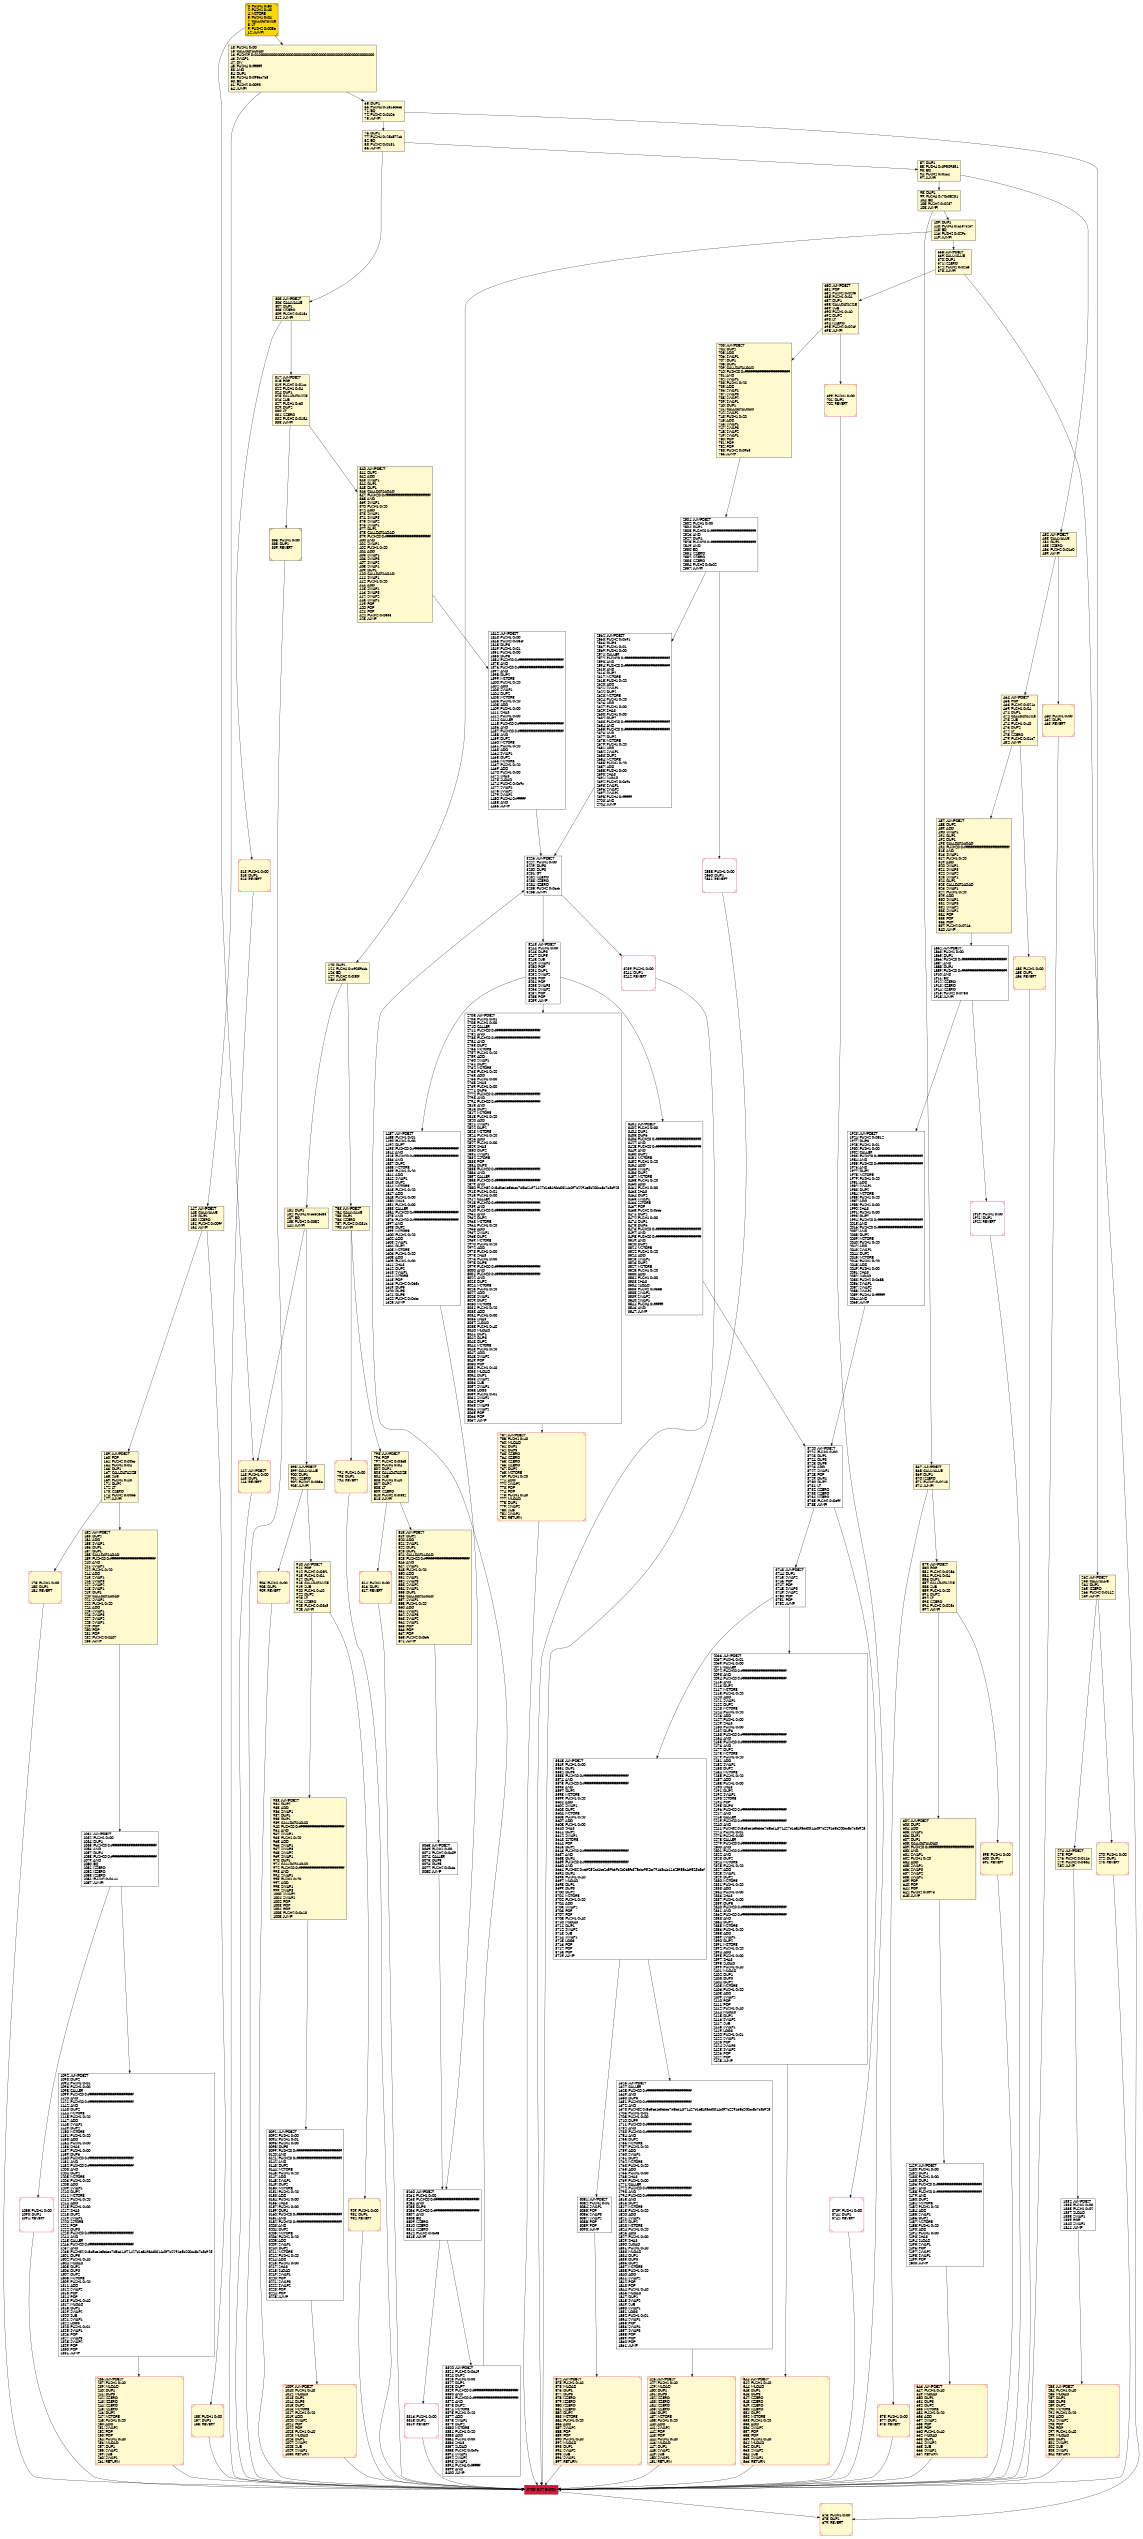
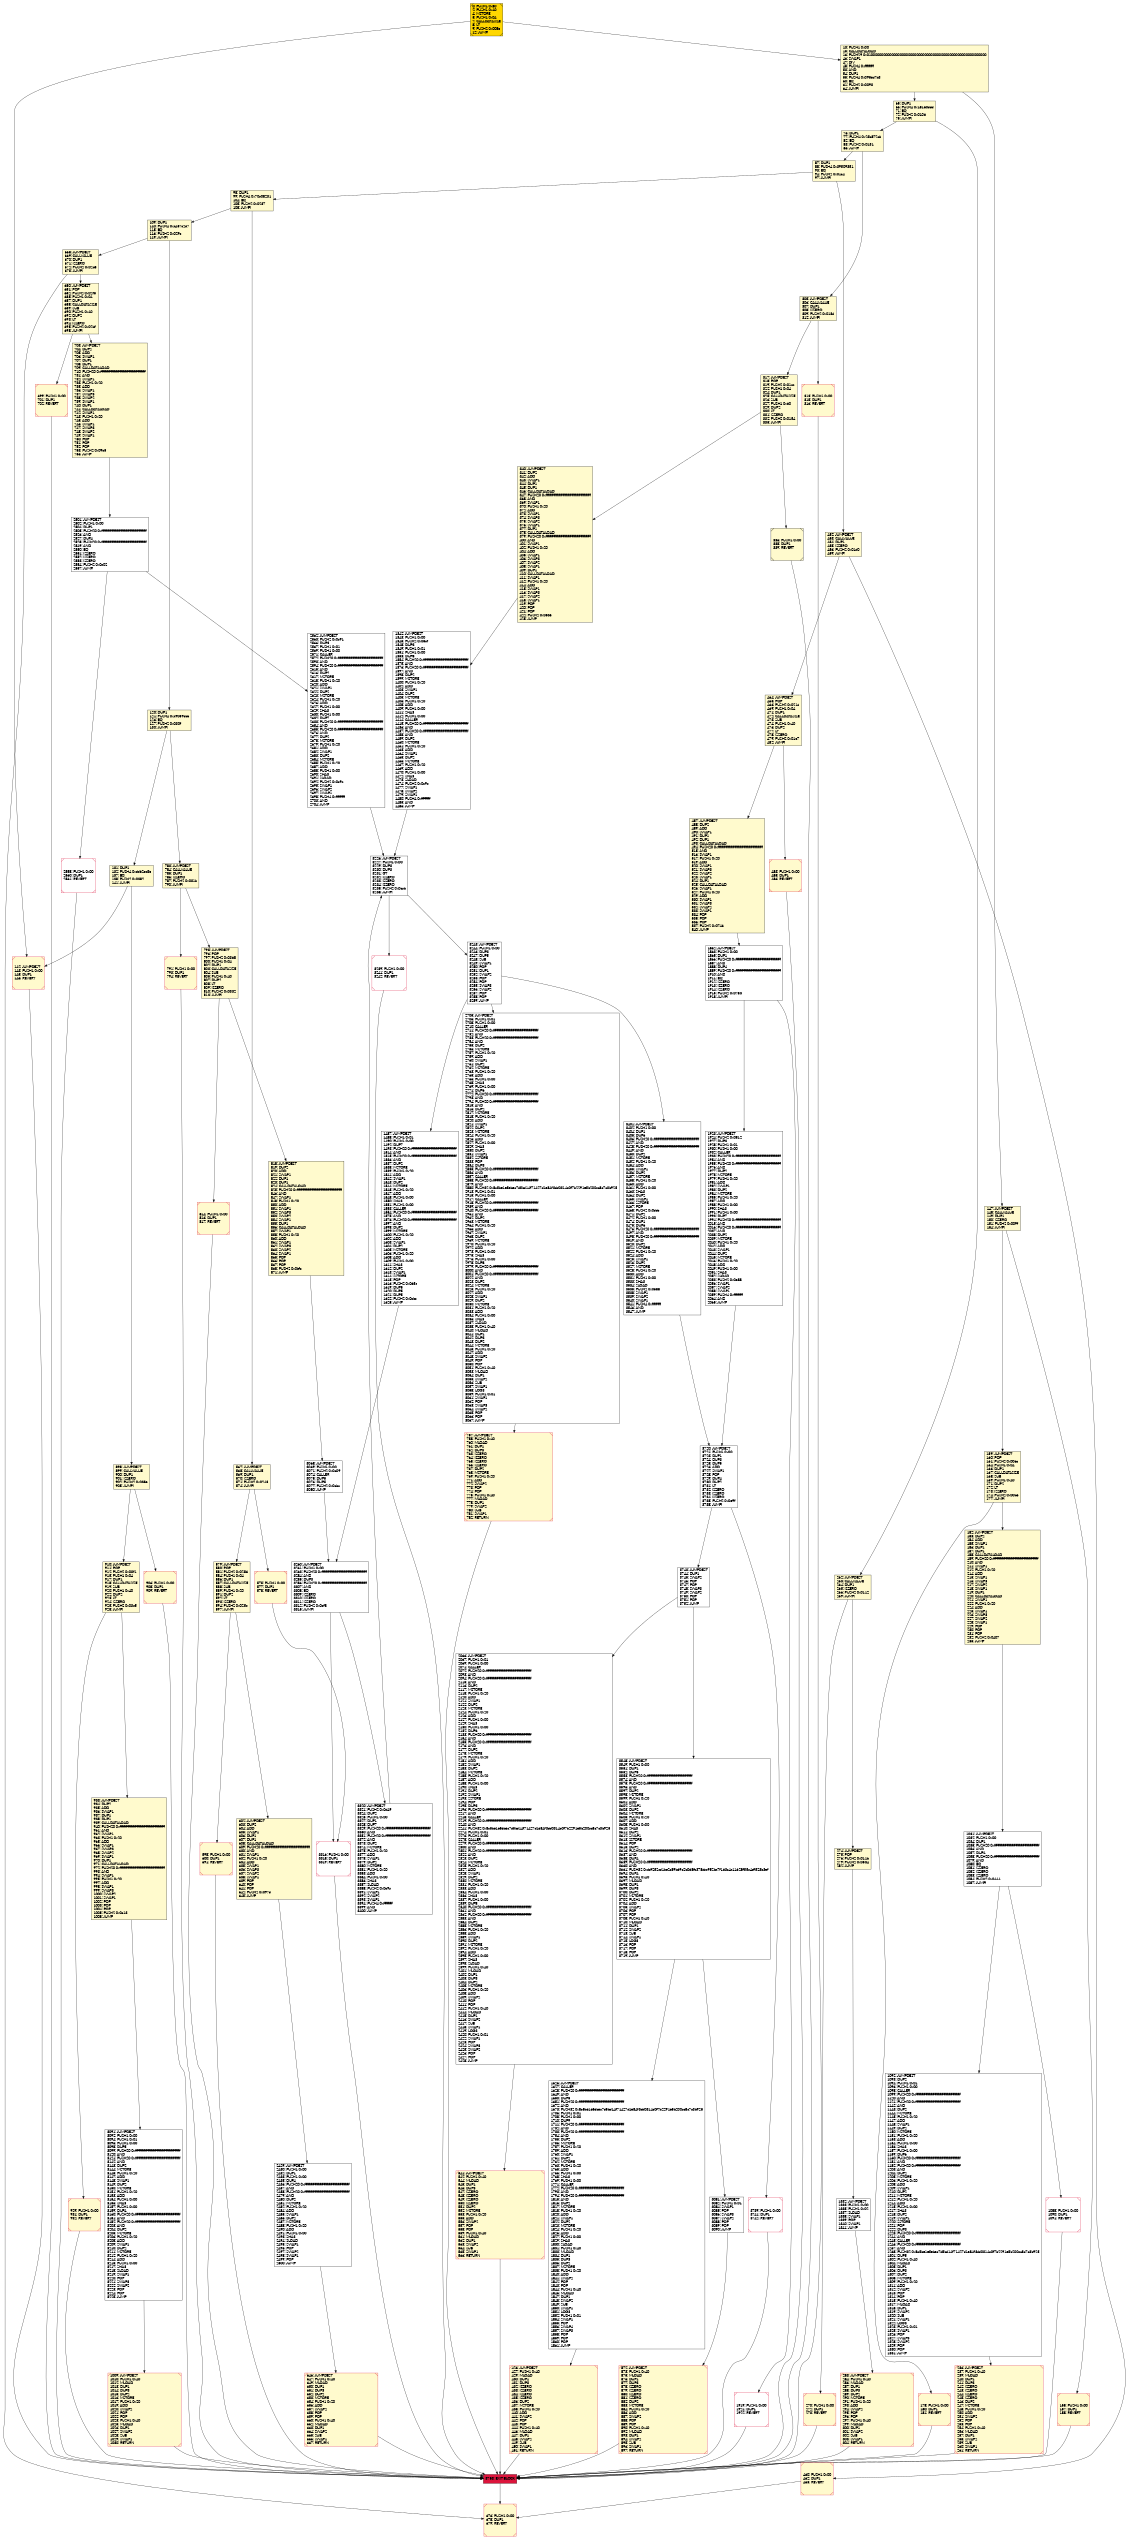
(1045, 1839) -> (660, 2499)
(740, 2486) -> (339, 1708)
